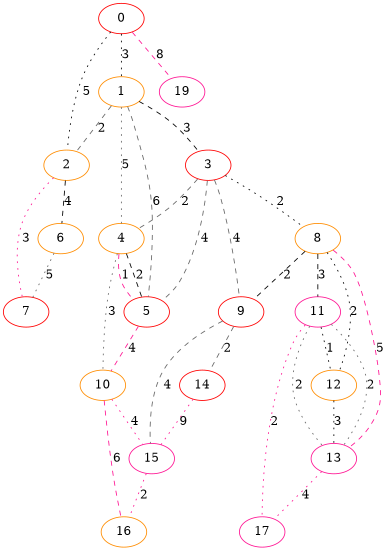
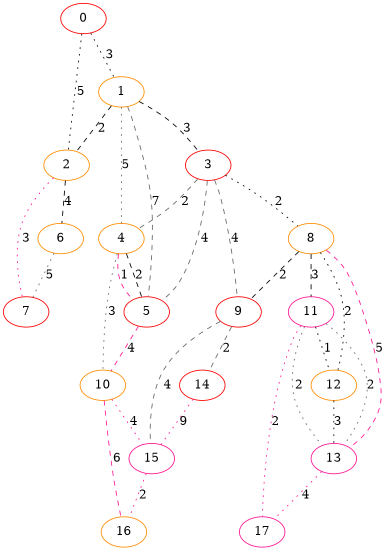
(182, 92) -> none
(94, 129) -> (94, 129)
(157, 202) -> (156, 202)
